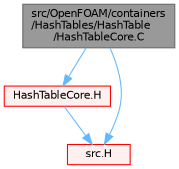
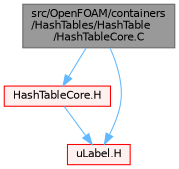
(99, 155) -> (99, 155)
